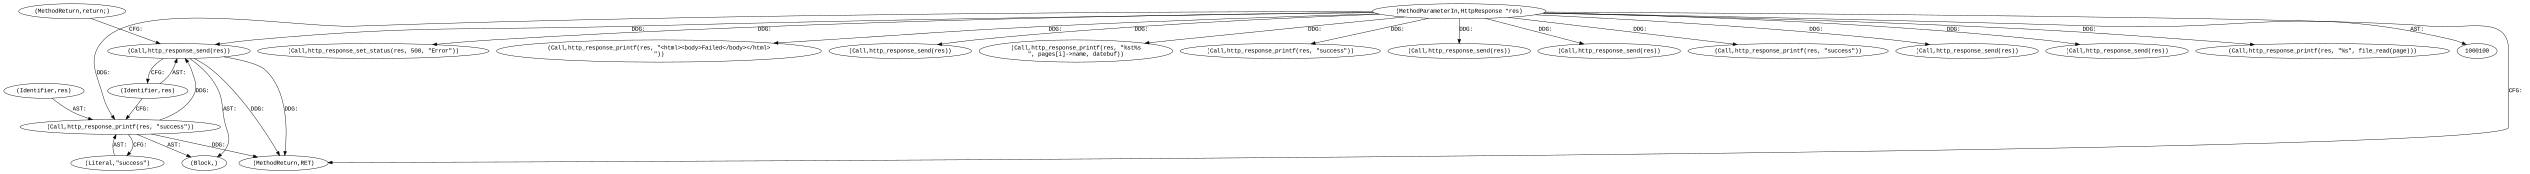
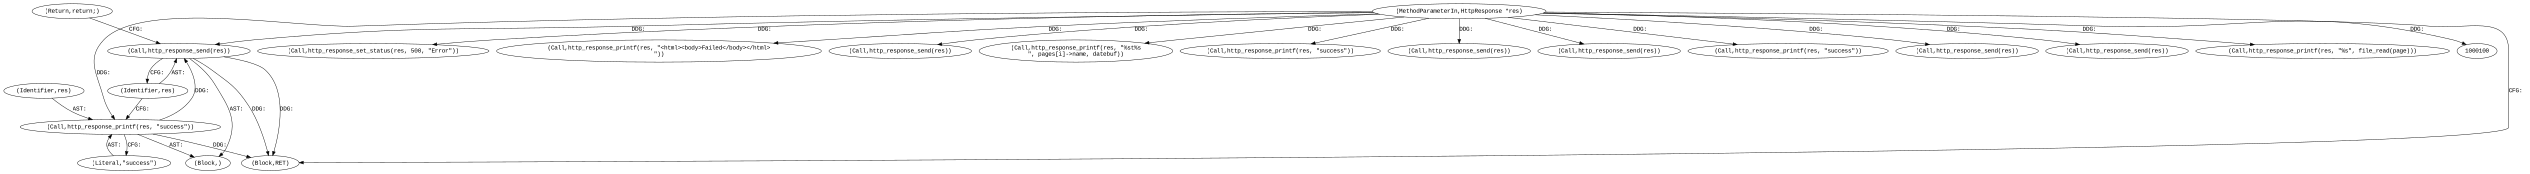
(72, 11) -> (72, 11)
(2419, 29) -> (2419, 29)
(284, 163) -> (270, 163)
